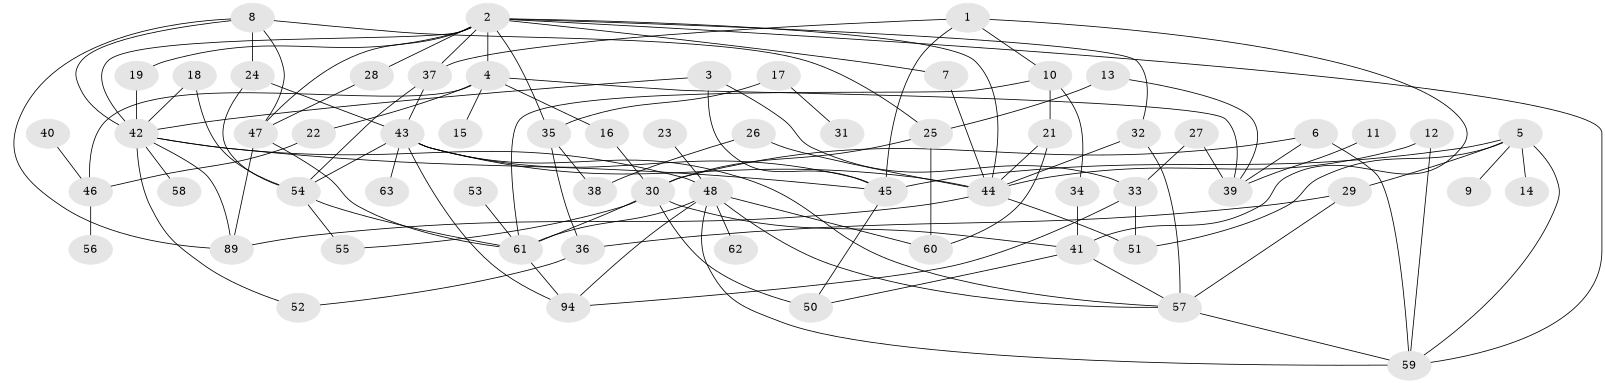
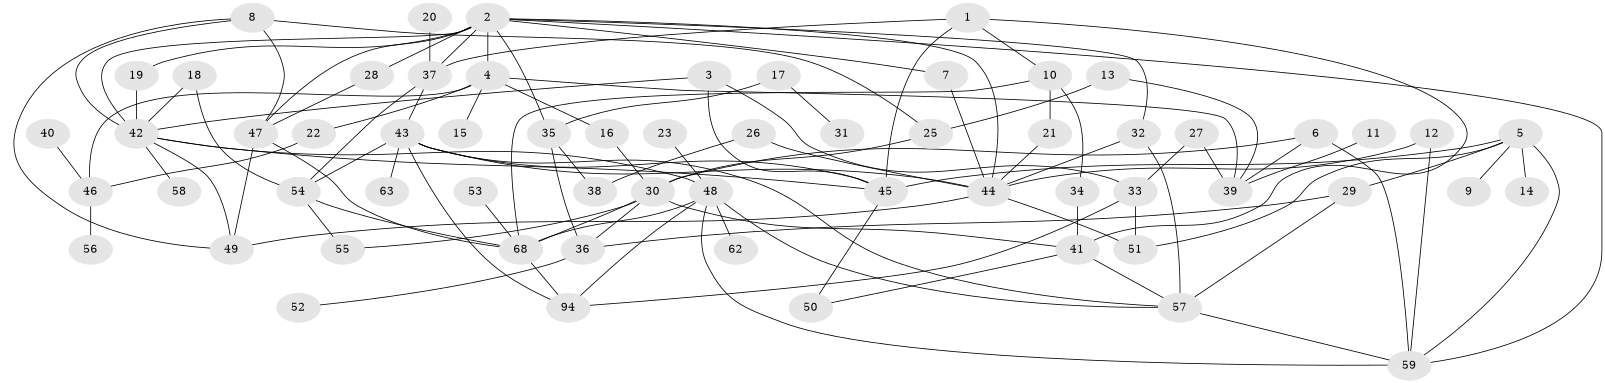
none -> (430, 18)
(253, 76) -> none
(232, 250) -> (232, 250)
(521, 250) -> (521, 250)
(931, 250) -> none
(185, 251) -> none
(717, 271) -> (625, 215)
